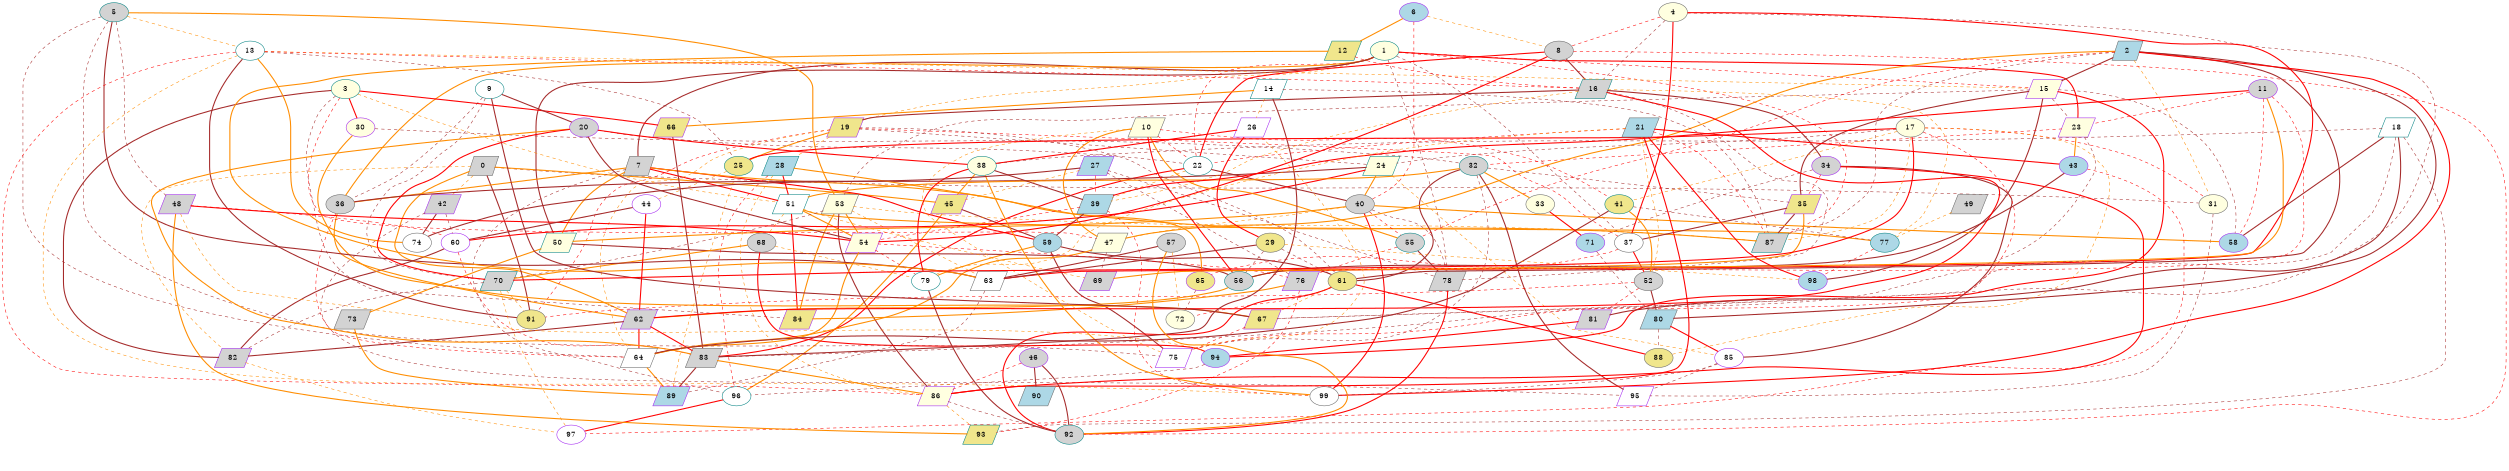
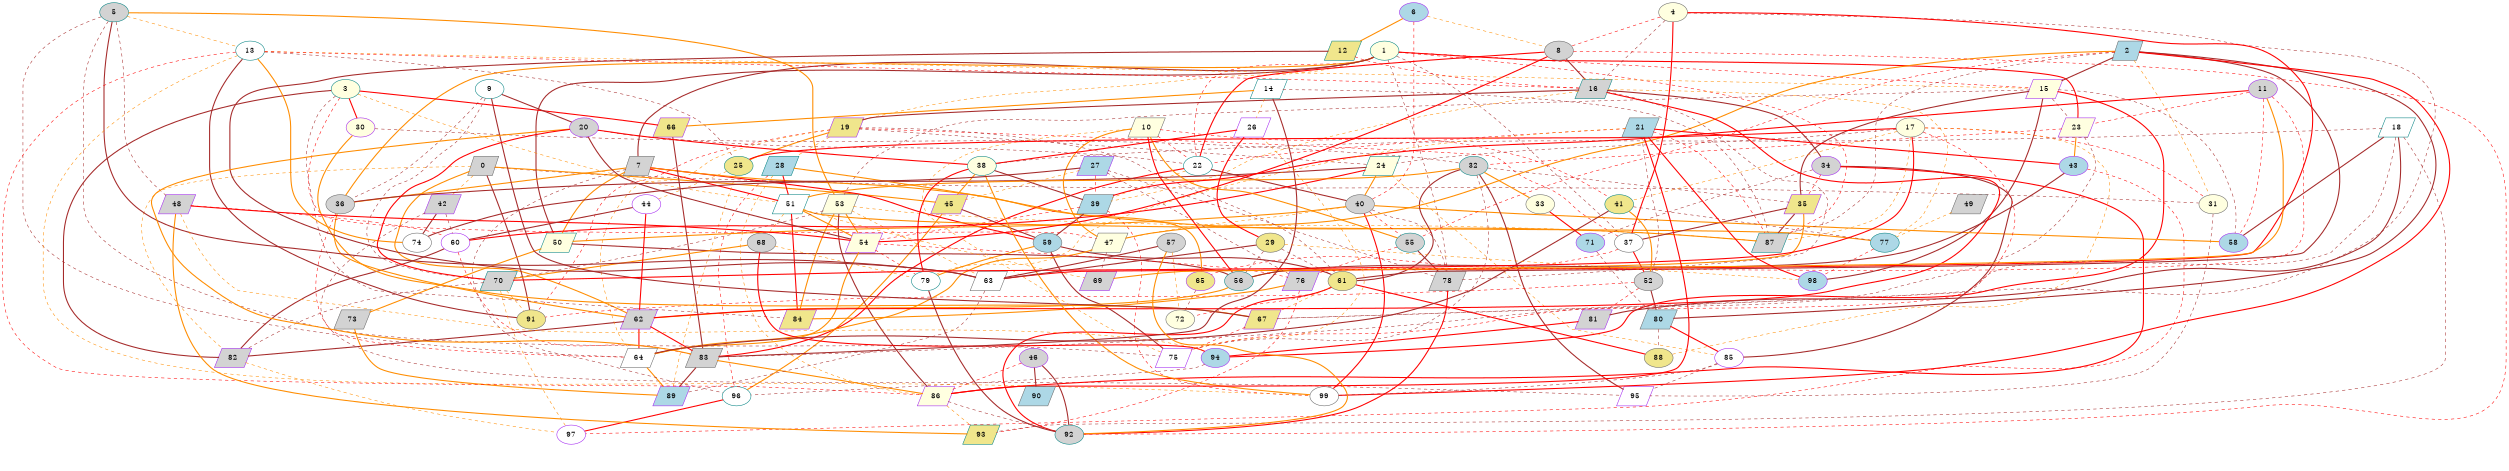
(360, 75) -> (360, 75)
(1654, 204) -> (1654, 204)
